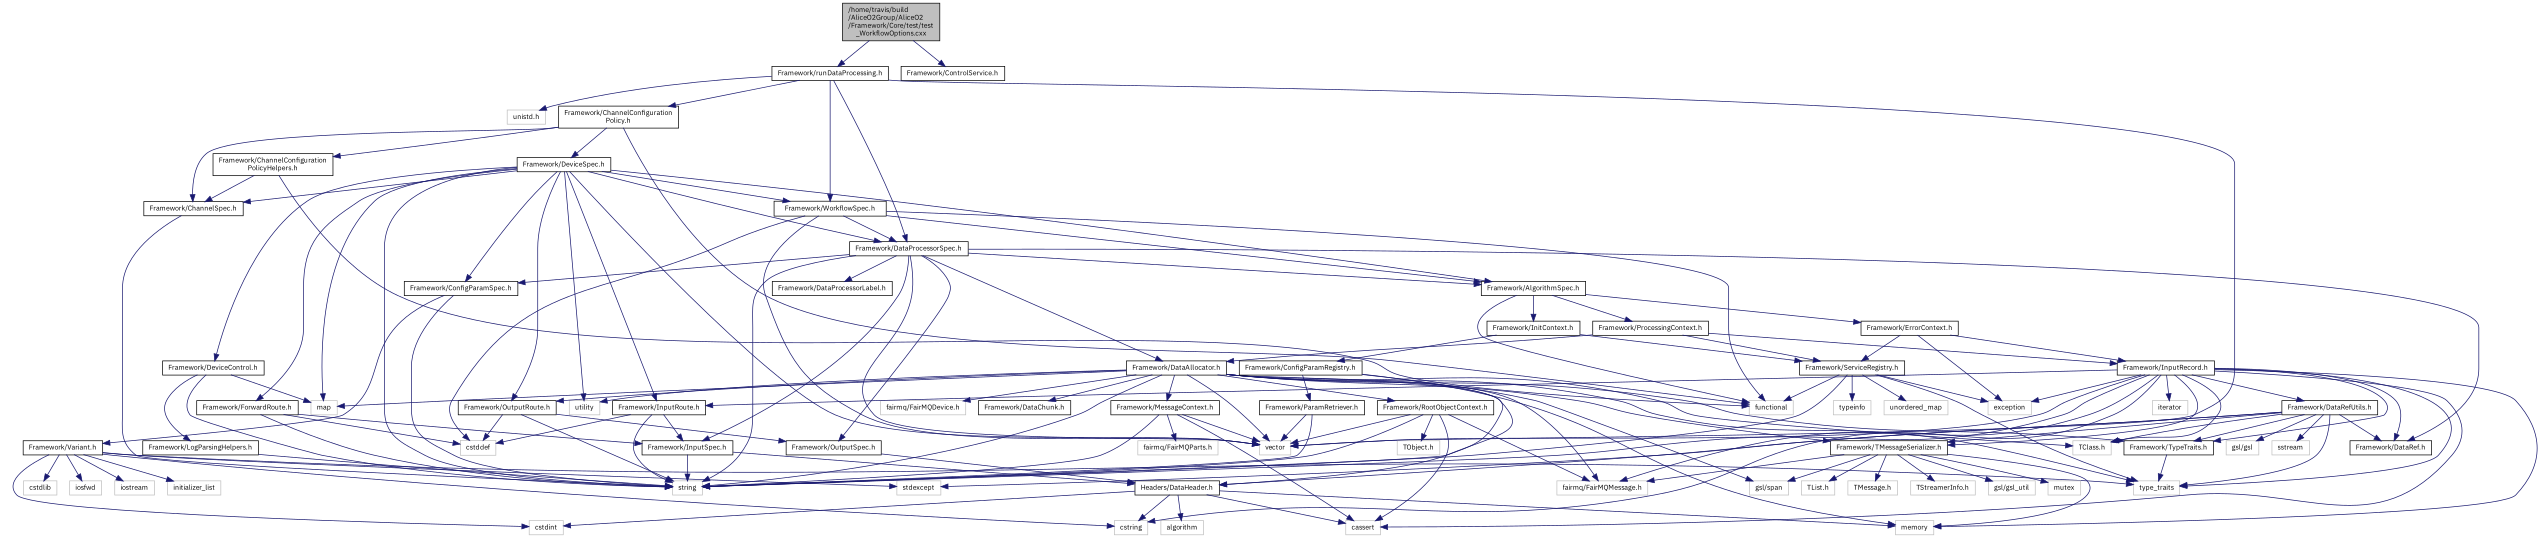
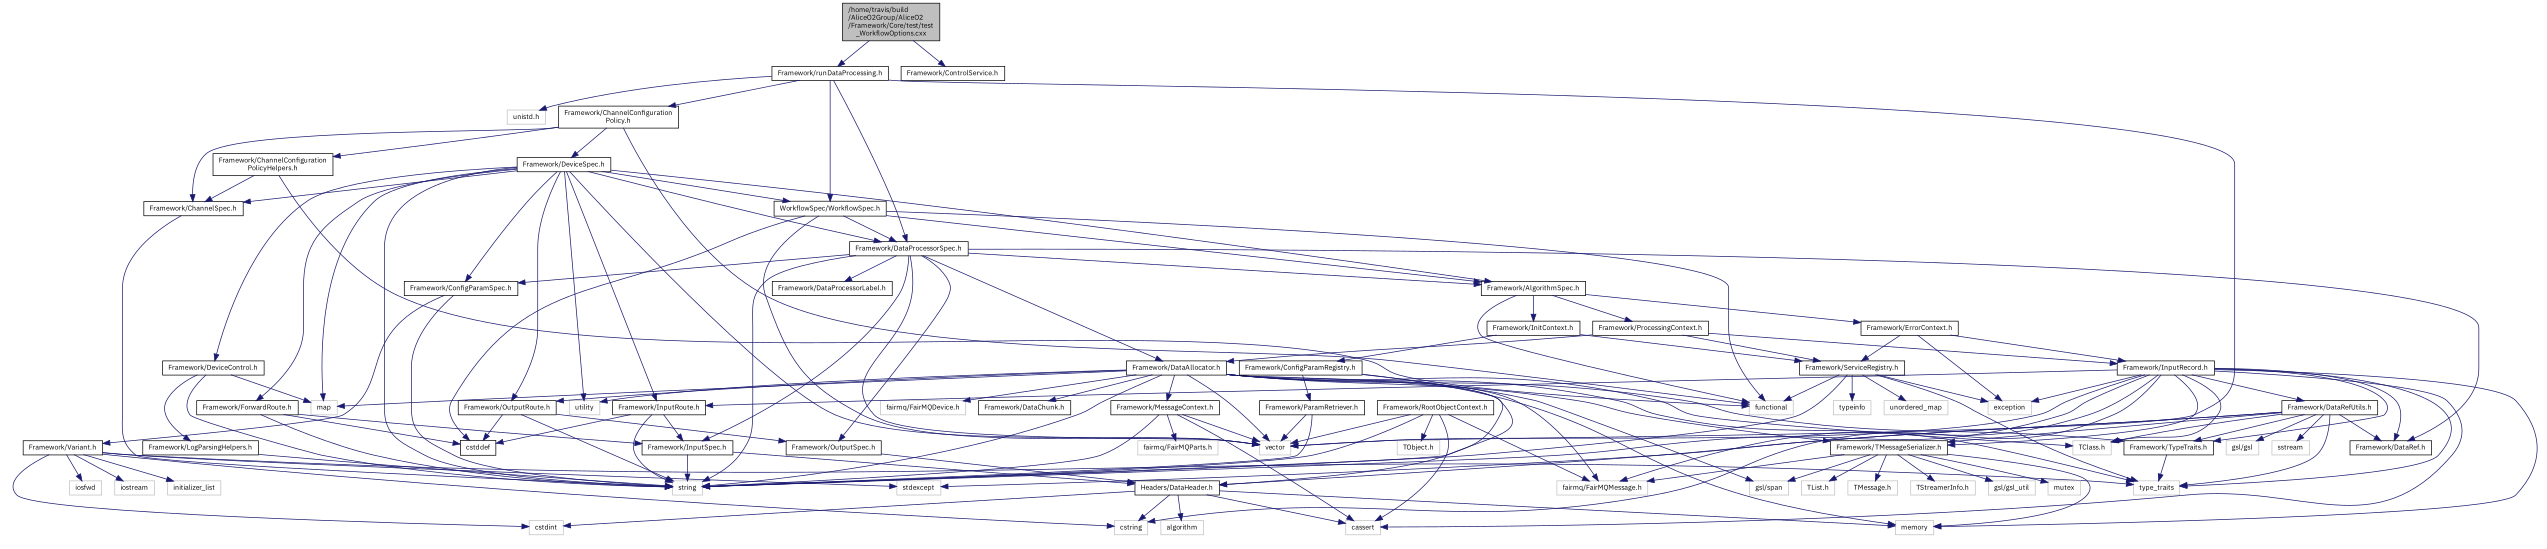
(830, 209) -> (830, 209)
(1290, 385) -> none
(2170, 408) -> none
(478, 448) -> (478, 448)
(40, 488) -> none
